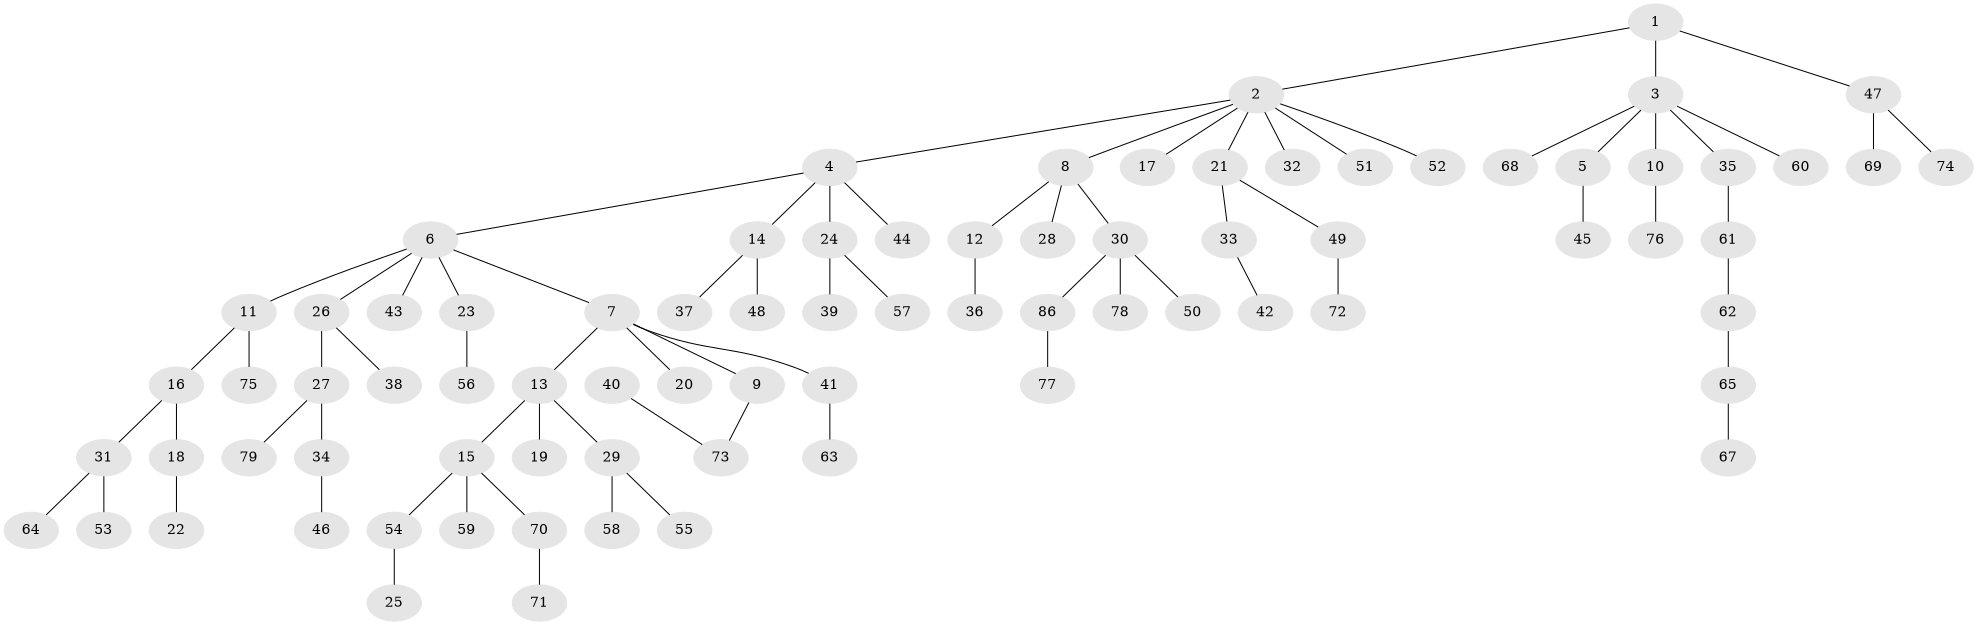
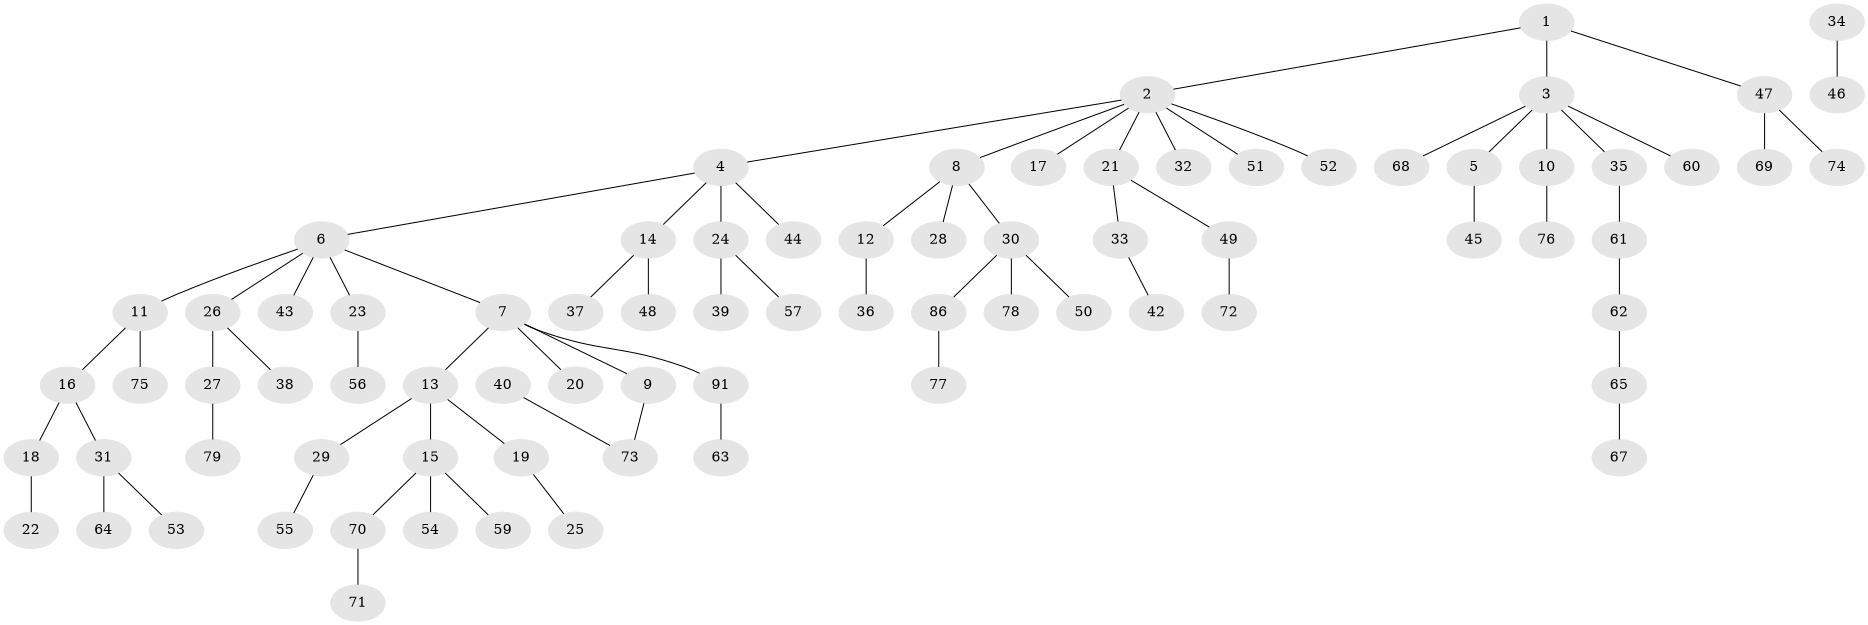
(830, 385) -> (721, 385)
(322, 422) -> none
(612, 530) -> none
(394, 567) -> (549, 494)
